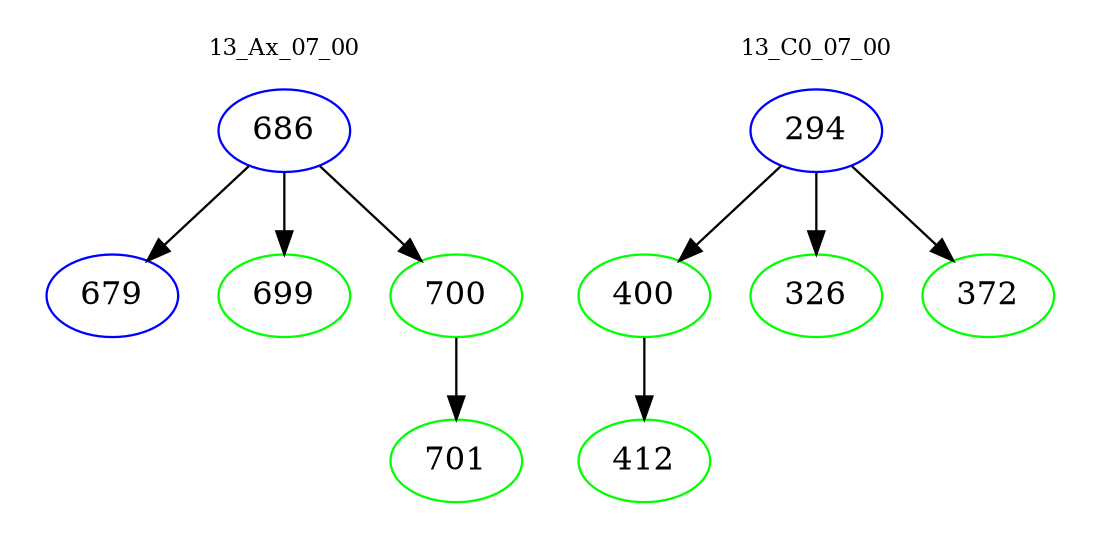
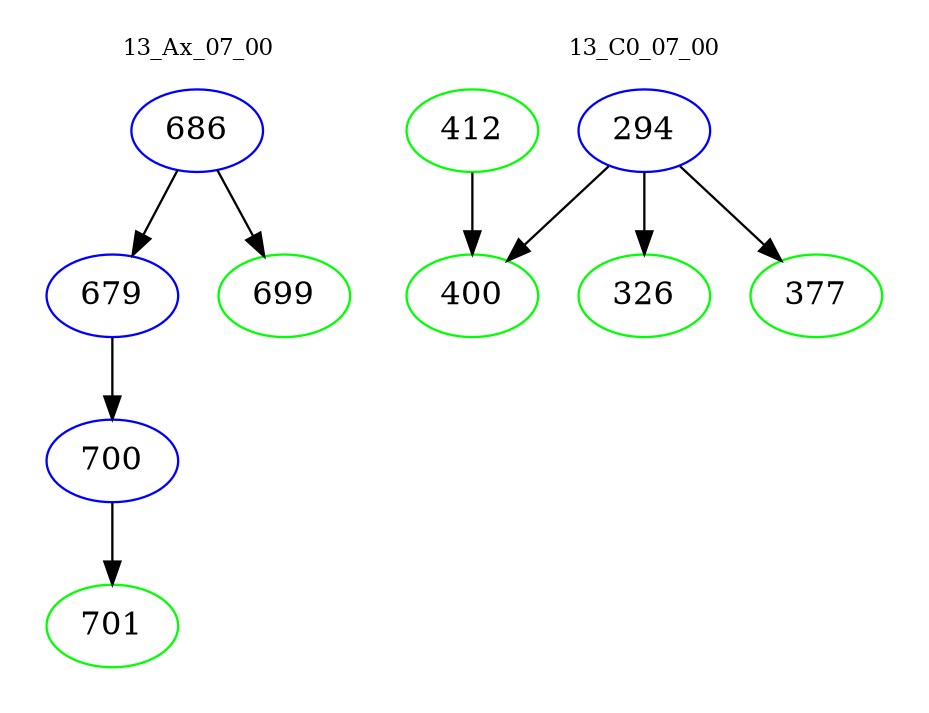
(362, 206) -> (112, 367)
(456, 296) -> (112, 461)
(988, 296) -> (816, 296)
(644, 367) -> (472, 202)
